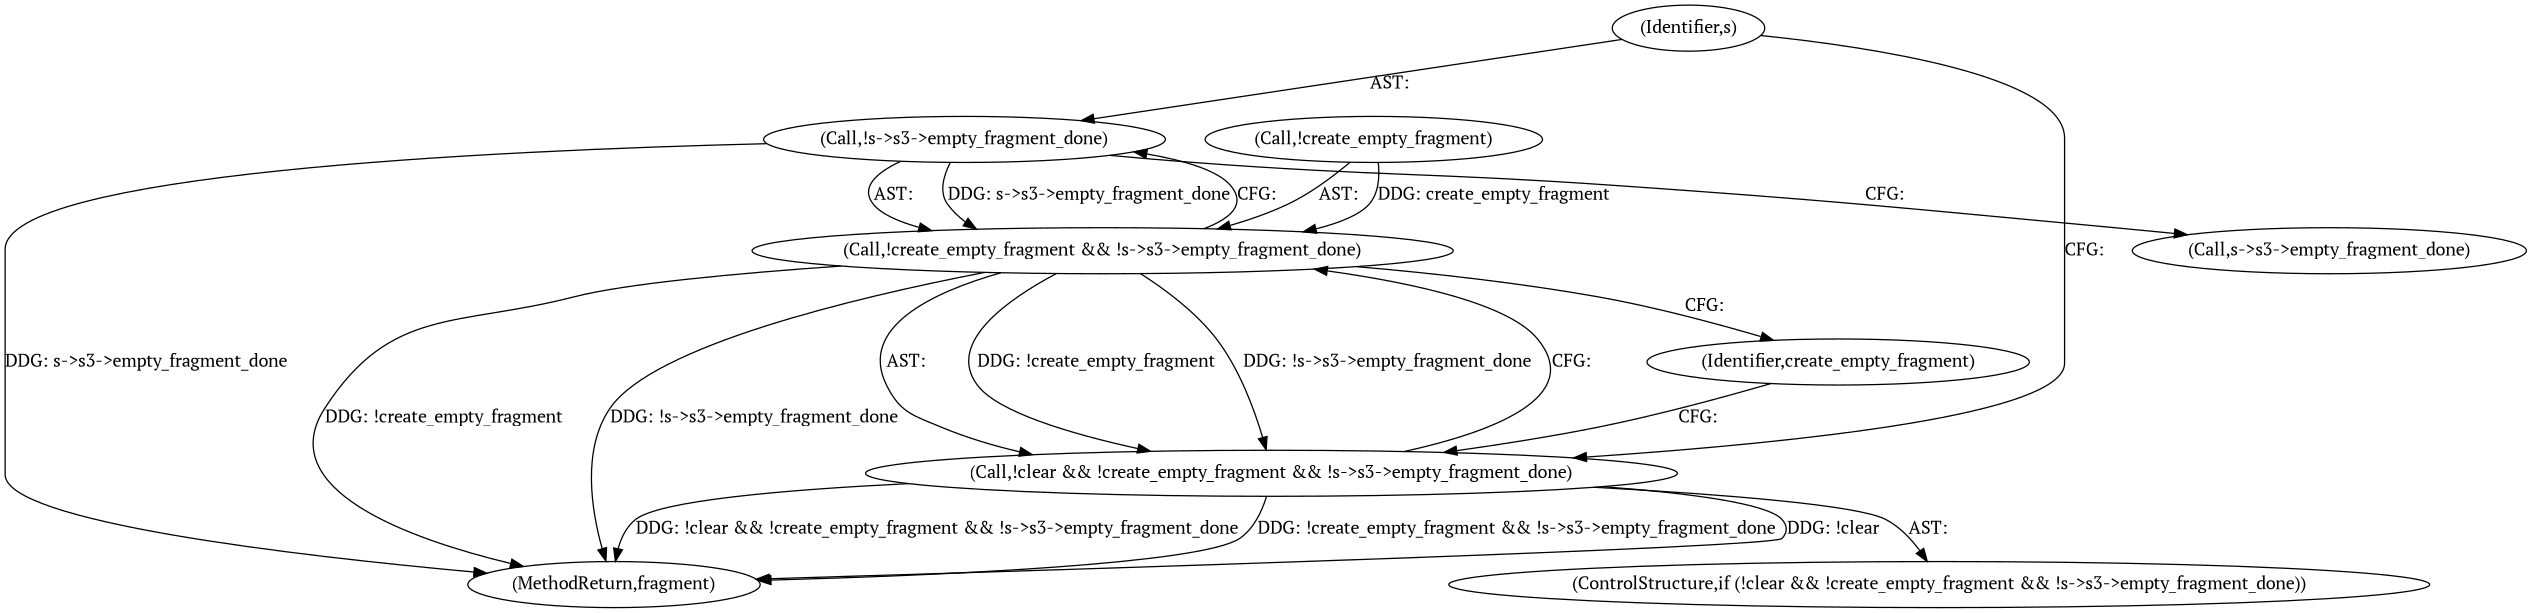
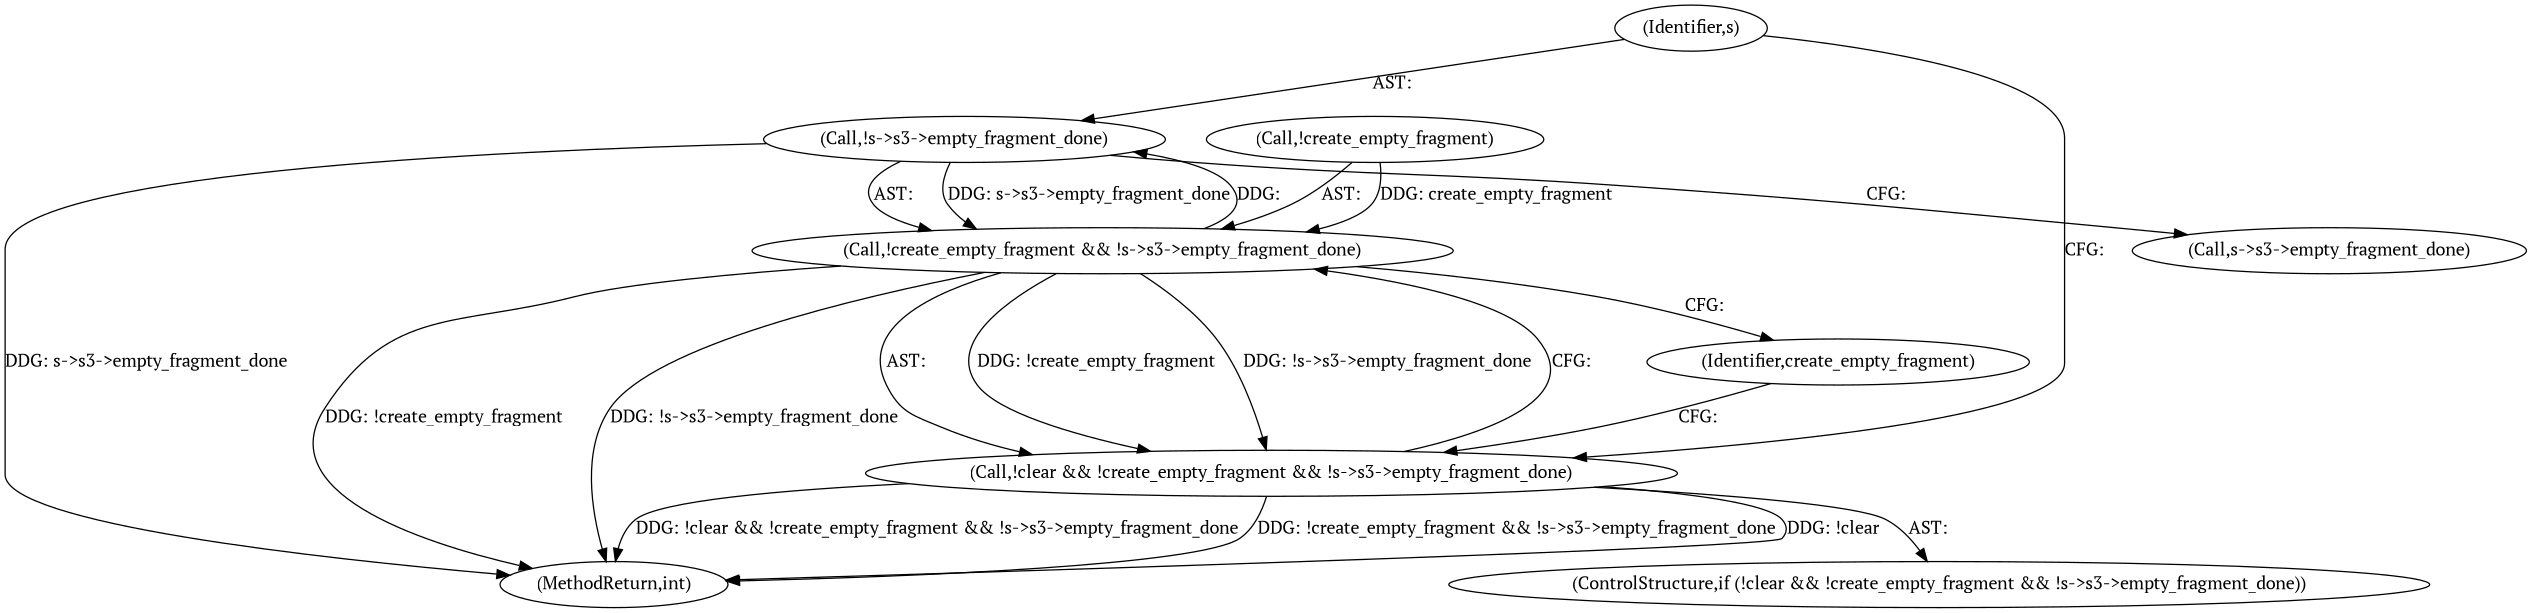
(1259, 195) -> (1261, 195)
(614, 585) -> (614, 585)
